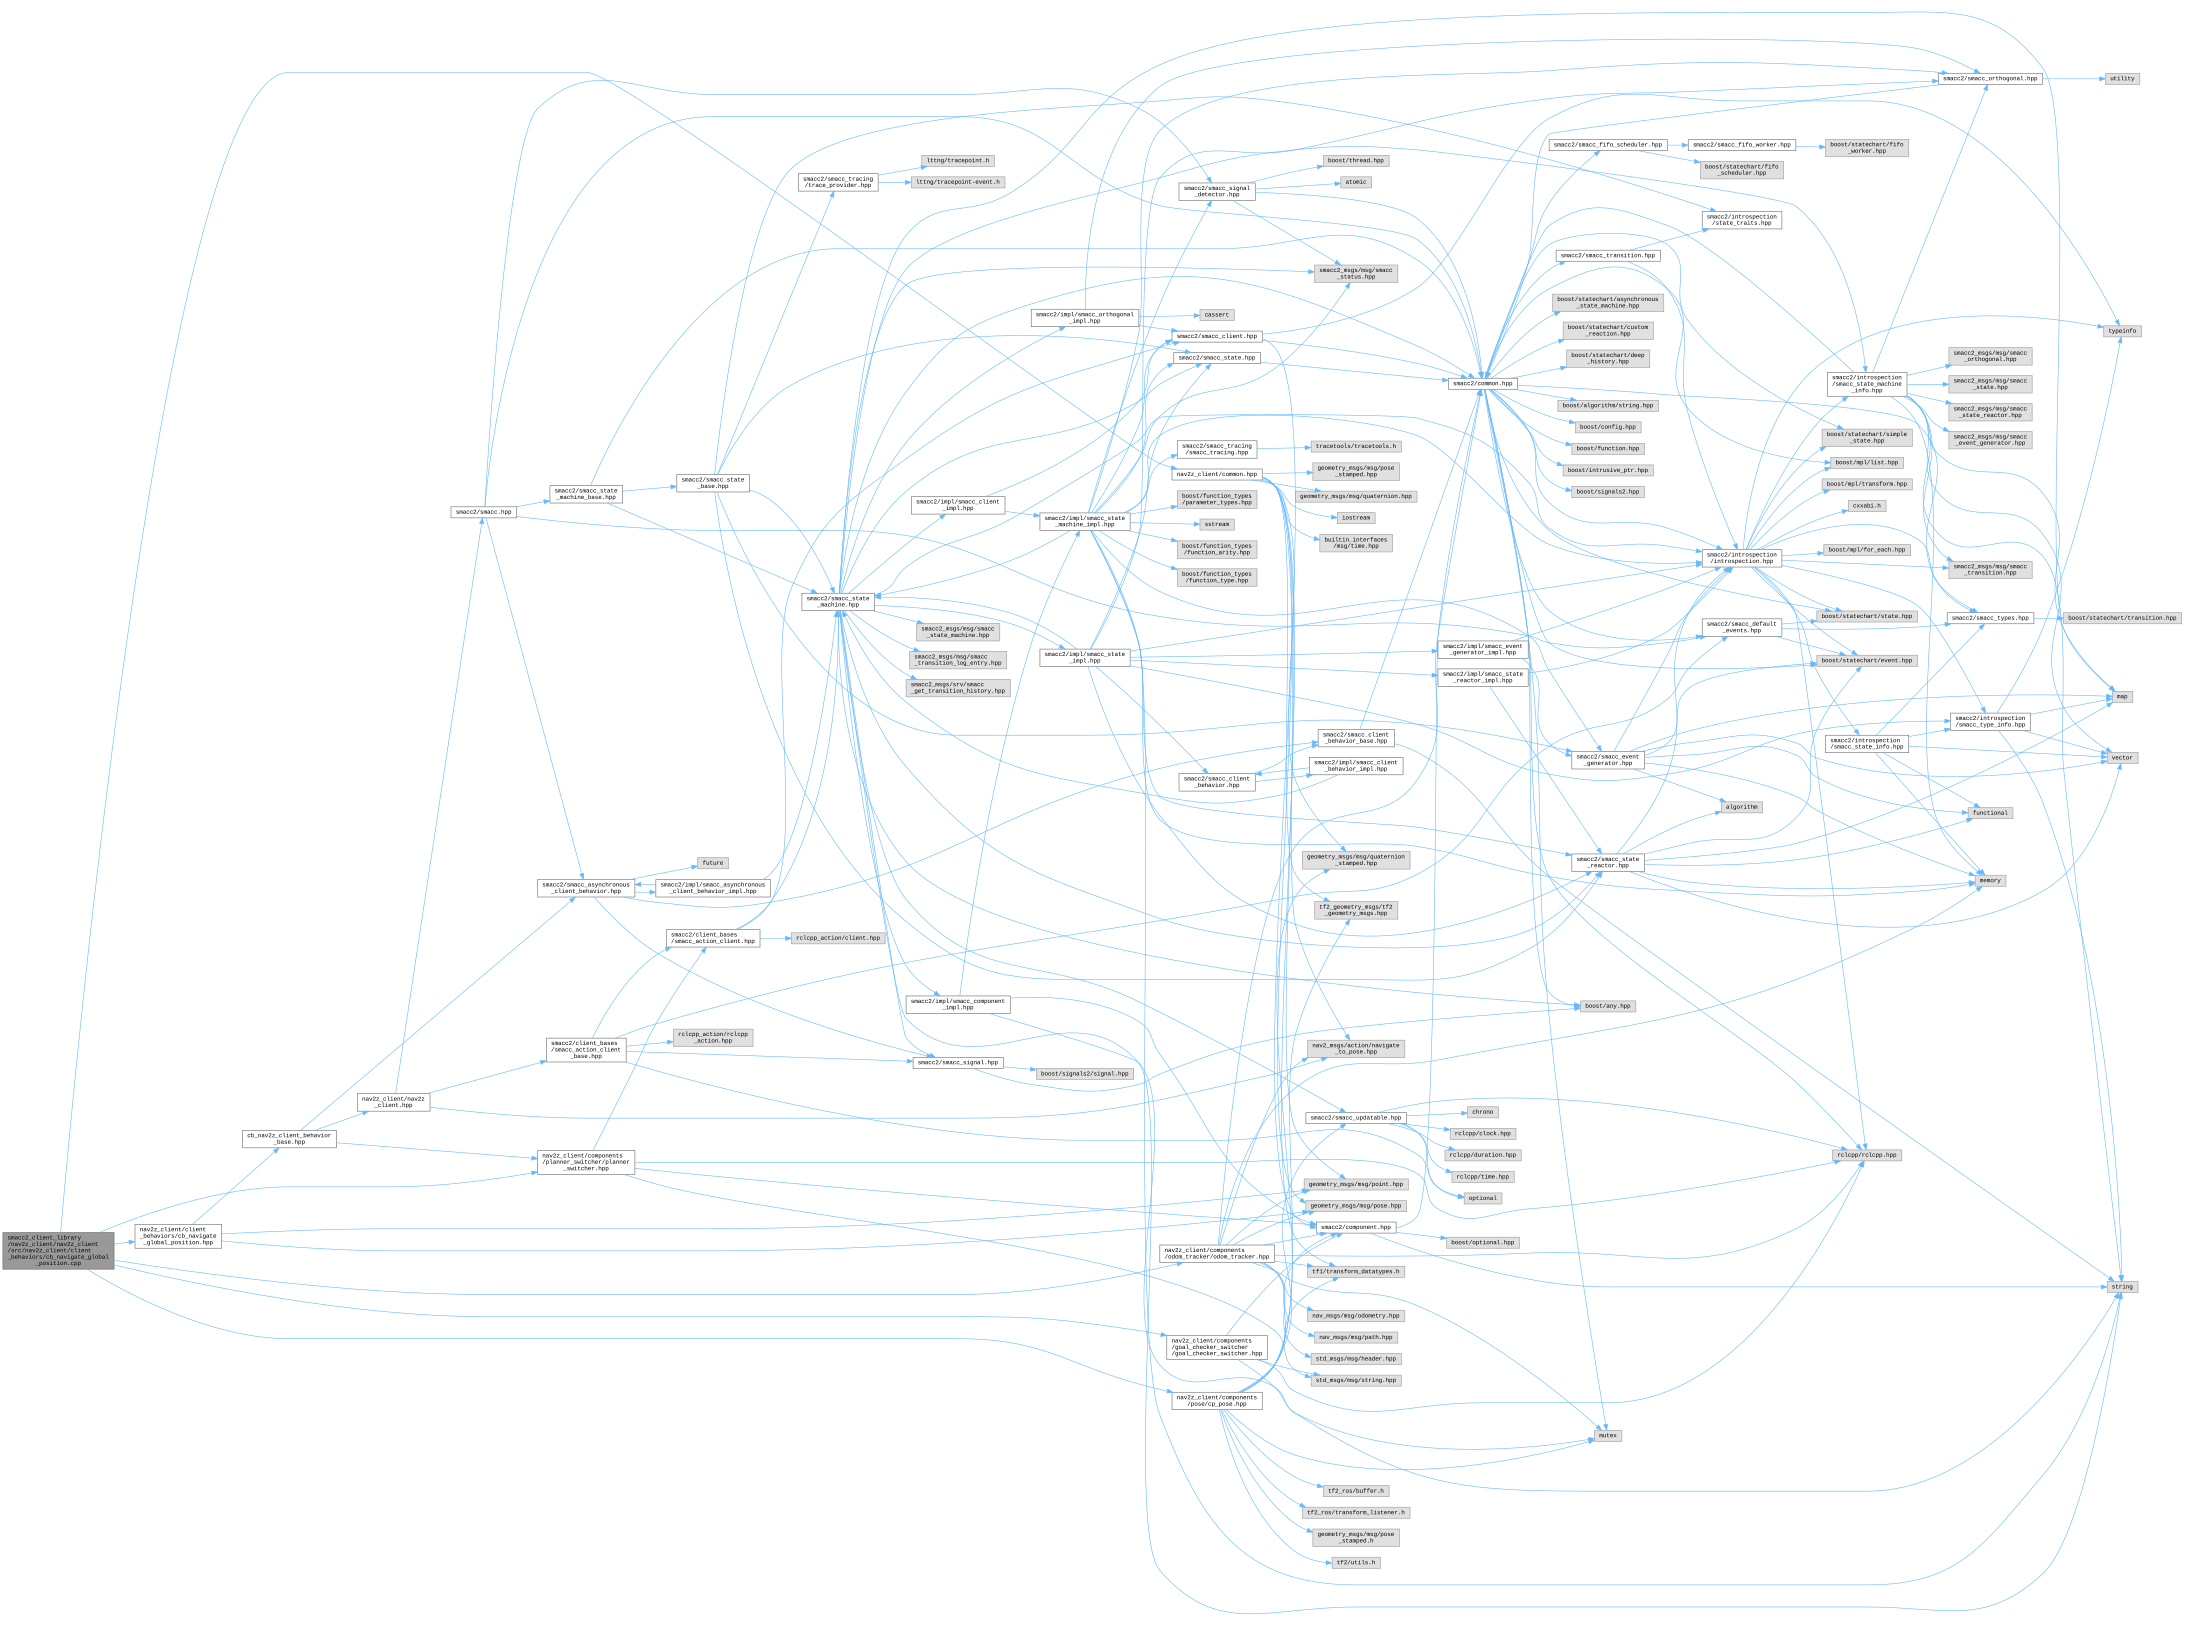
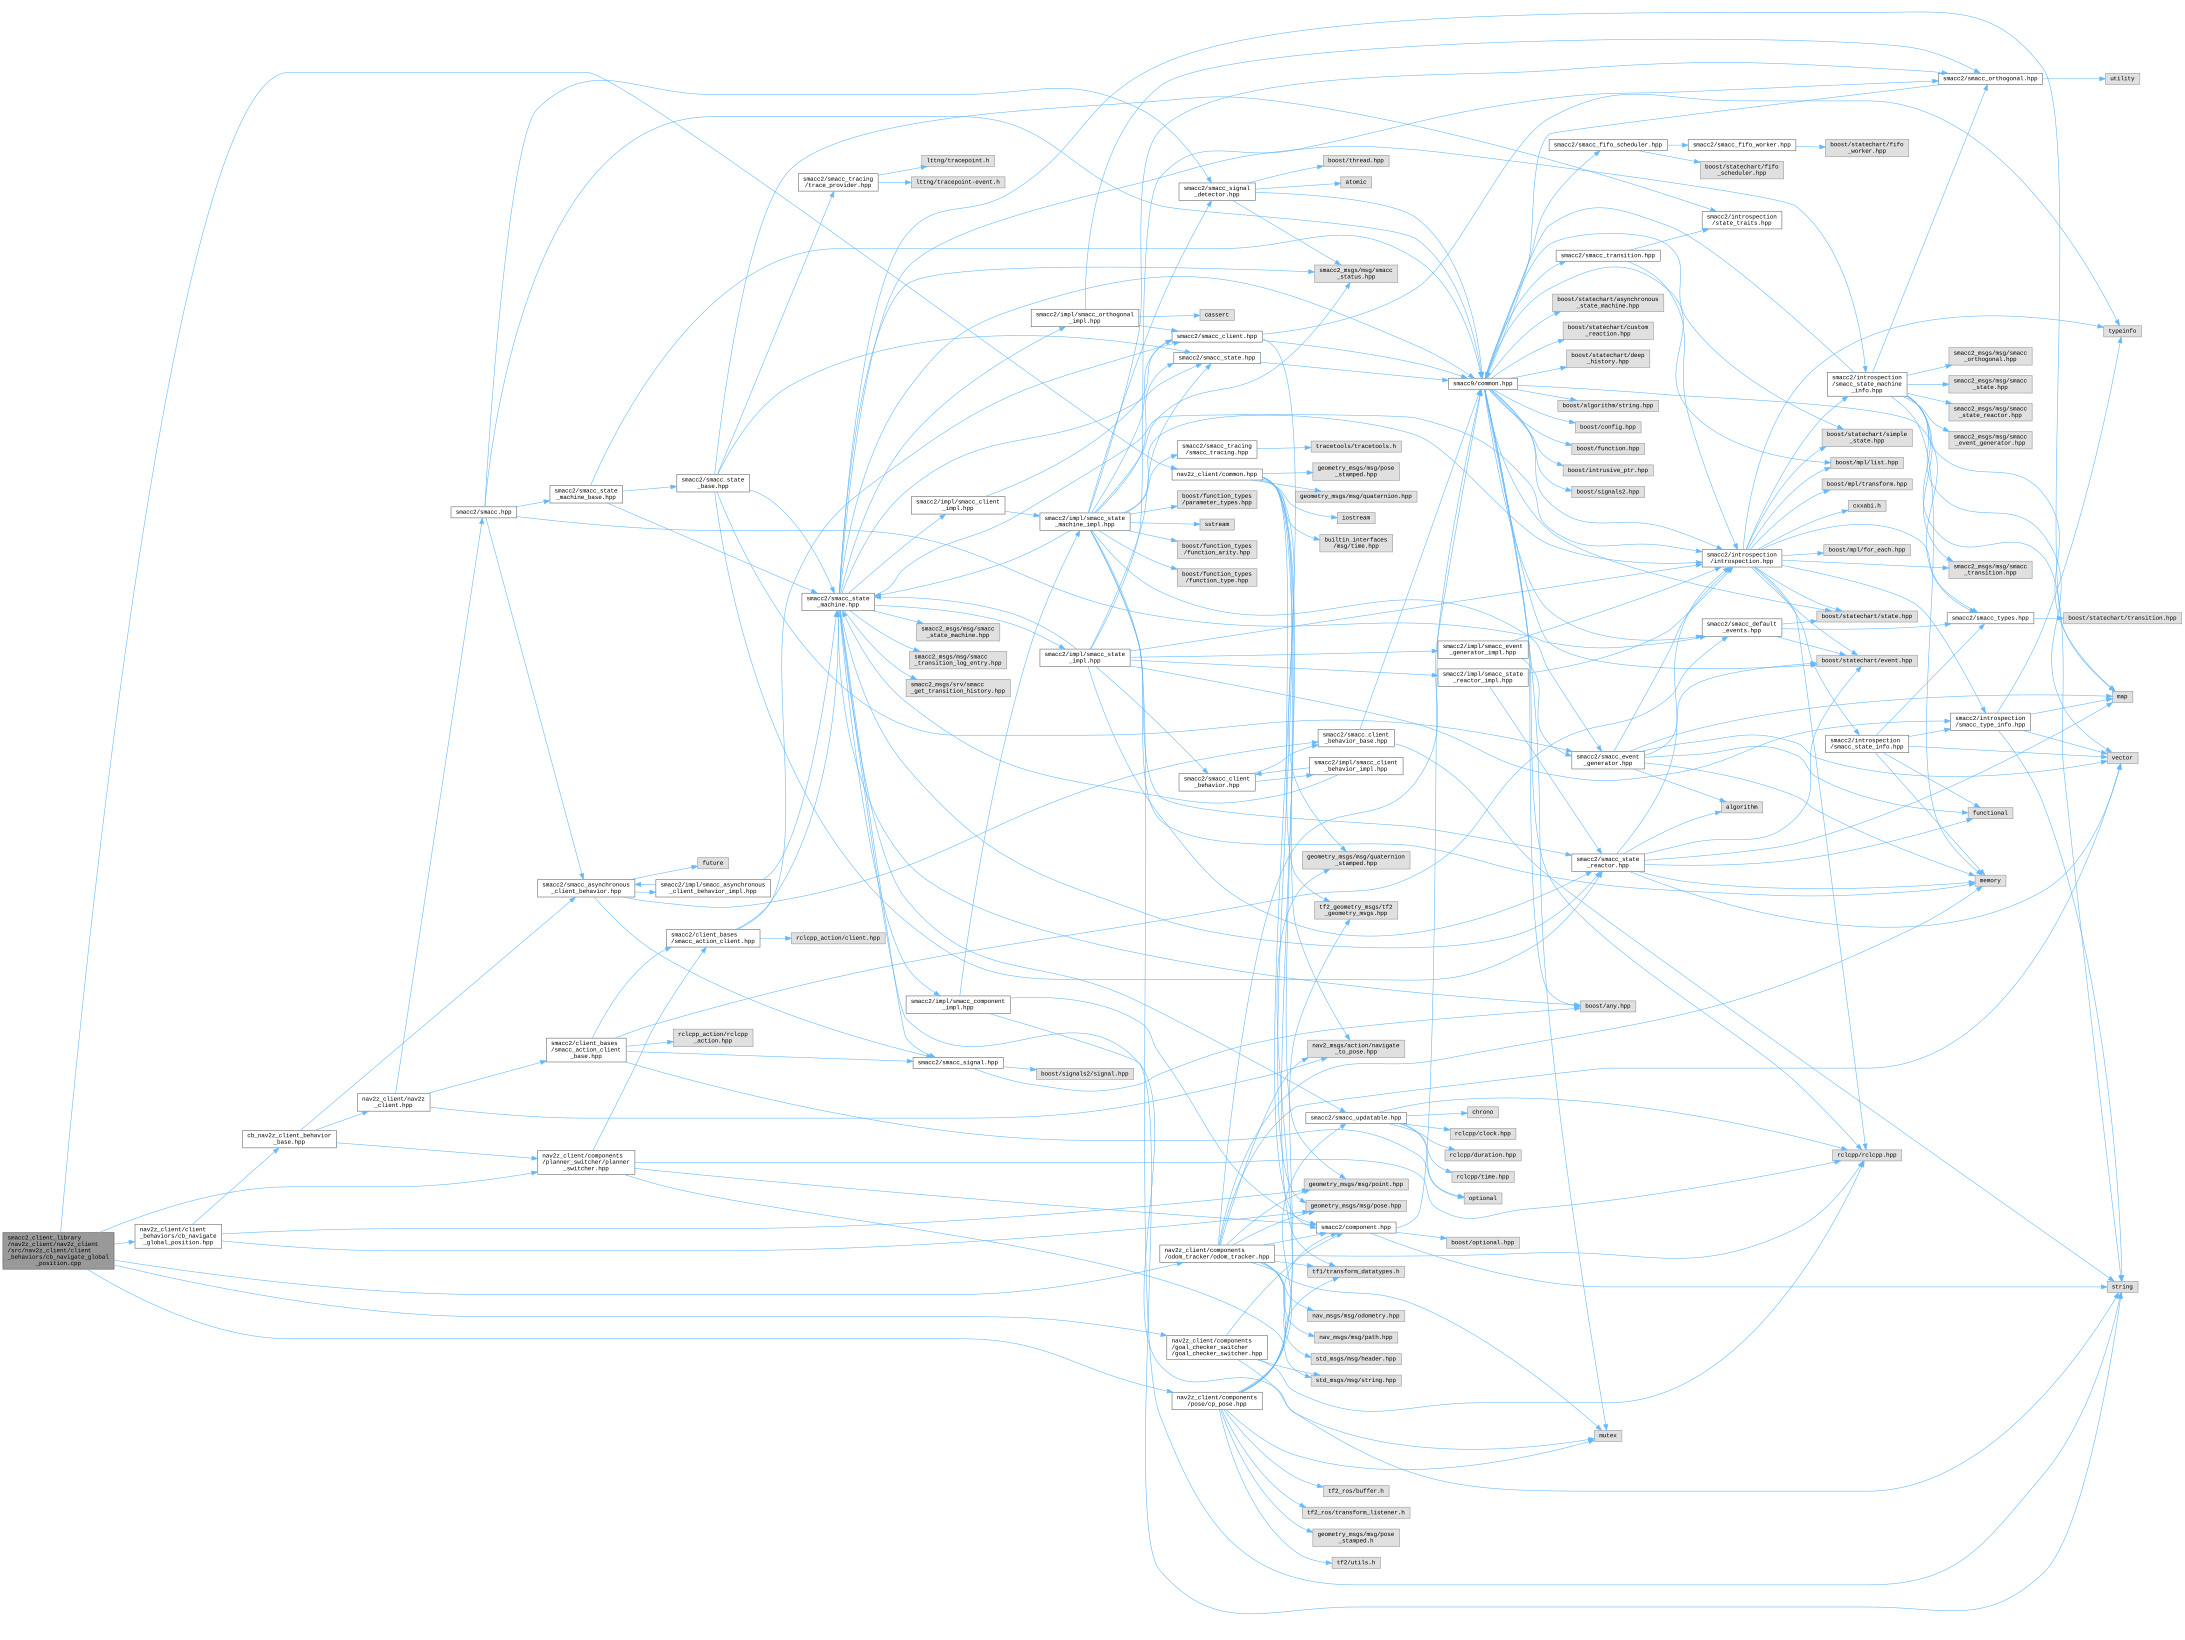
(1483, 384) -> (1483, 384)
none -> (1708, 1068)
